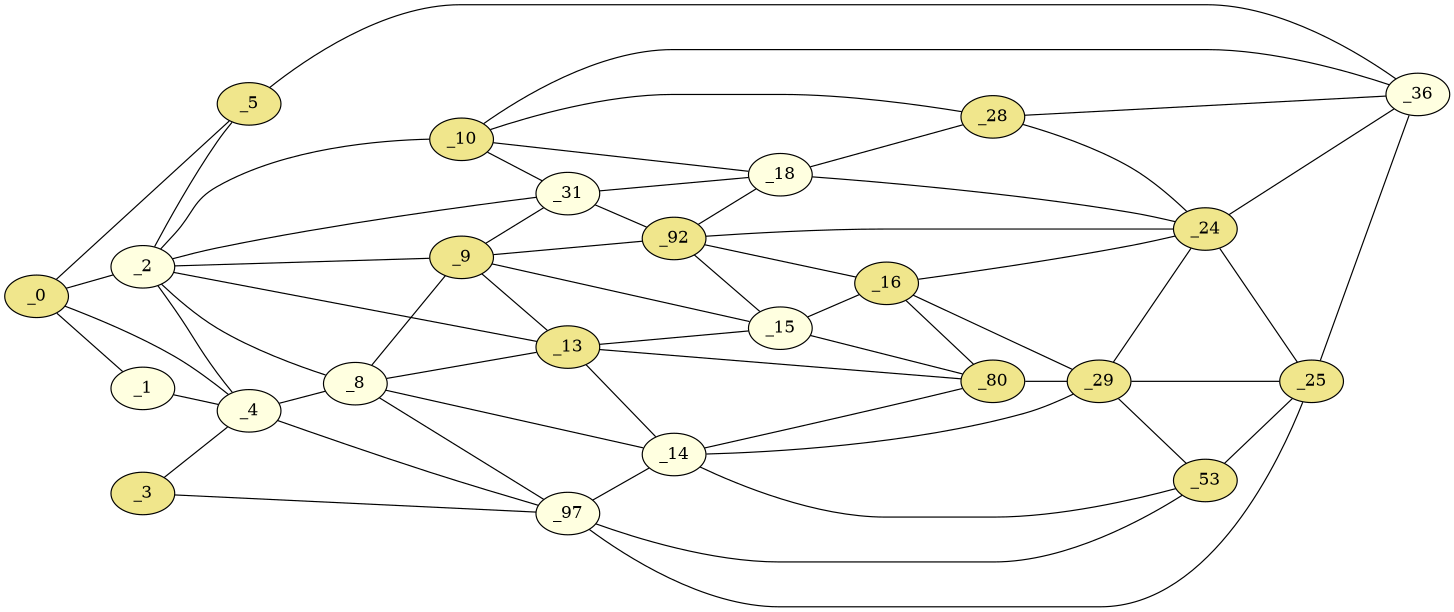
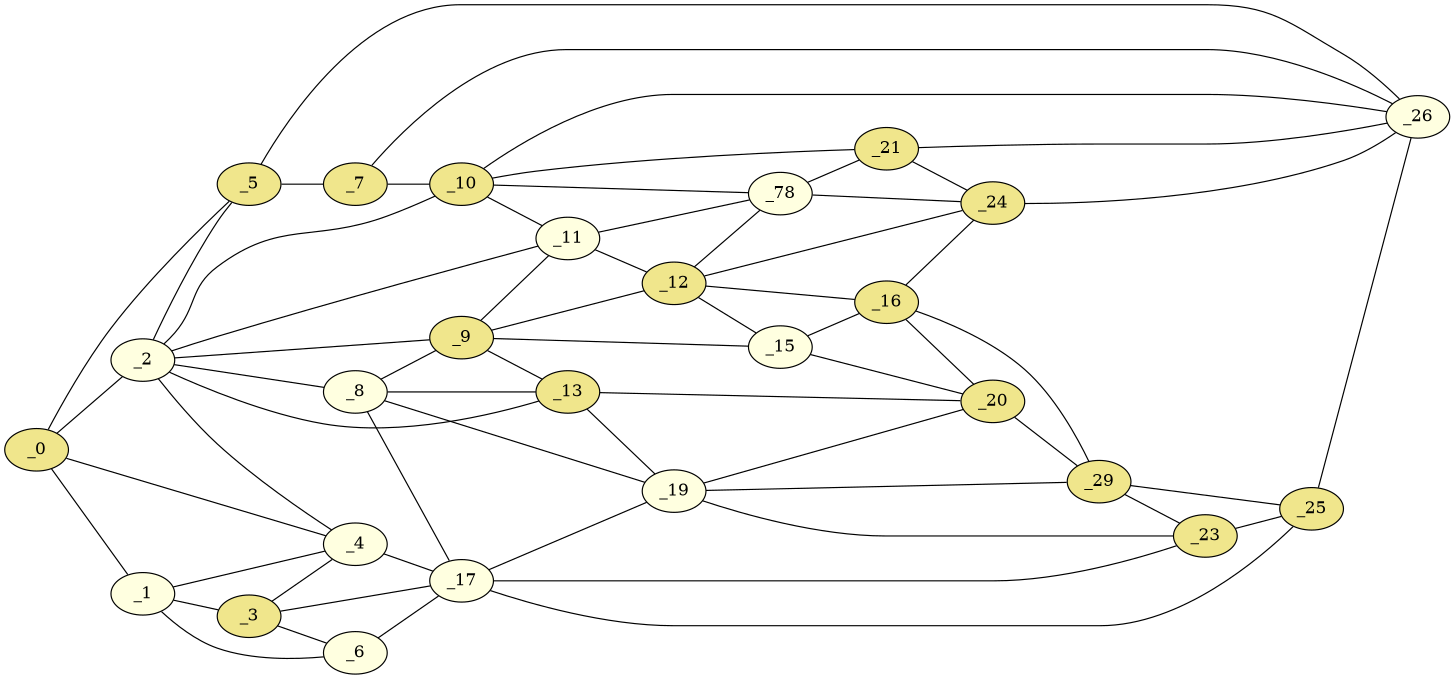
(1418, 94) -> (1418, 117)
(993, 117) -> (887, 149)
(780, 175) -> (780, 194)
none -> (355, 184)
(568, 194) -> (568, 238)
(674, 238) -> (674, 283)
(1152, 305) -> none
(1259, 305) -> none
(674, 338) -> none
(993, 381) -> (993, 401)
(302, 397) -> none
(674, 455) -> (674, 491)
(1205, 480) -> (1205, 536)
(568, 514) -> (462, 581)
none -> (196, 605)
none -> (355, 653)
